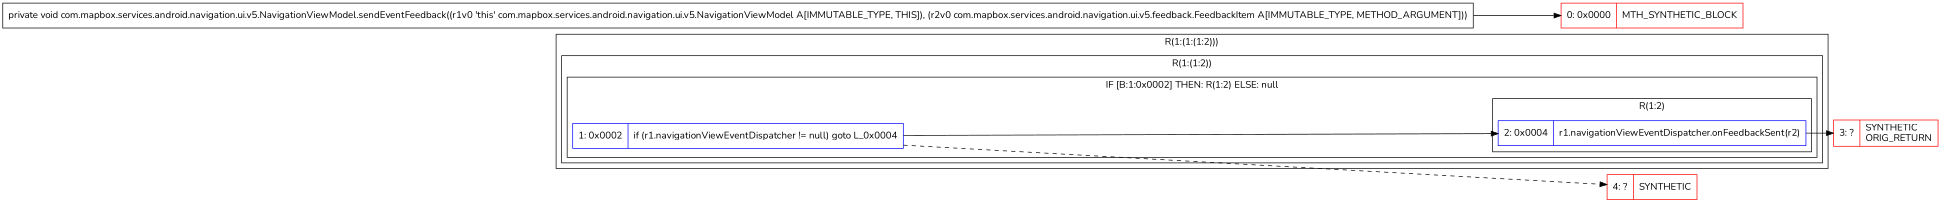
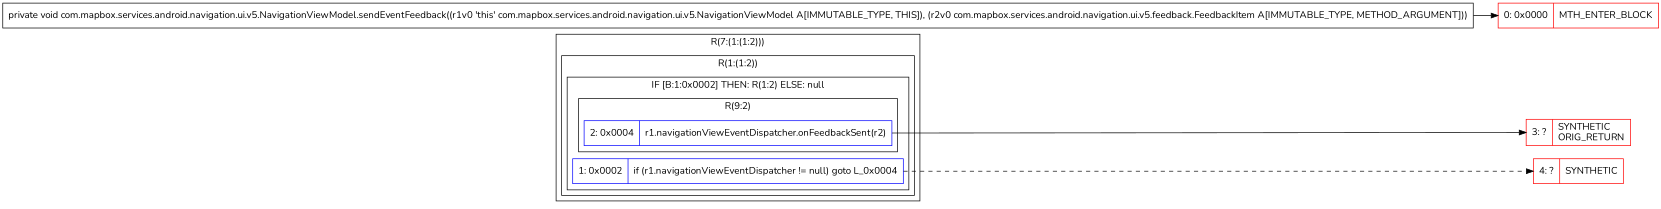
(1680, 15) -> (1606, 15)
(1192, 42) -> (738, 42)
(1652, 107) -> (738, 107)
(1197, 135) -> none
